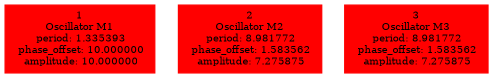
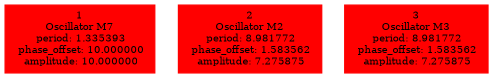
(80, 27) -> (80, 27)
